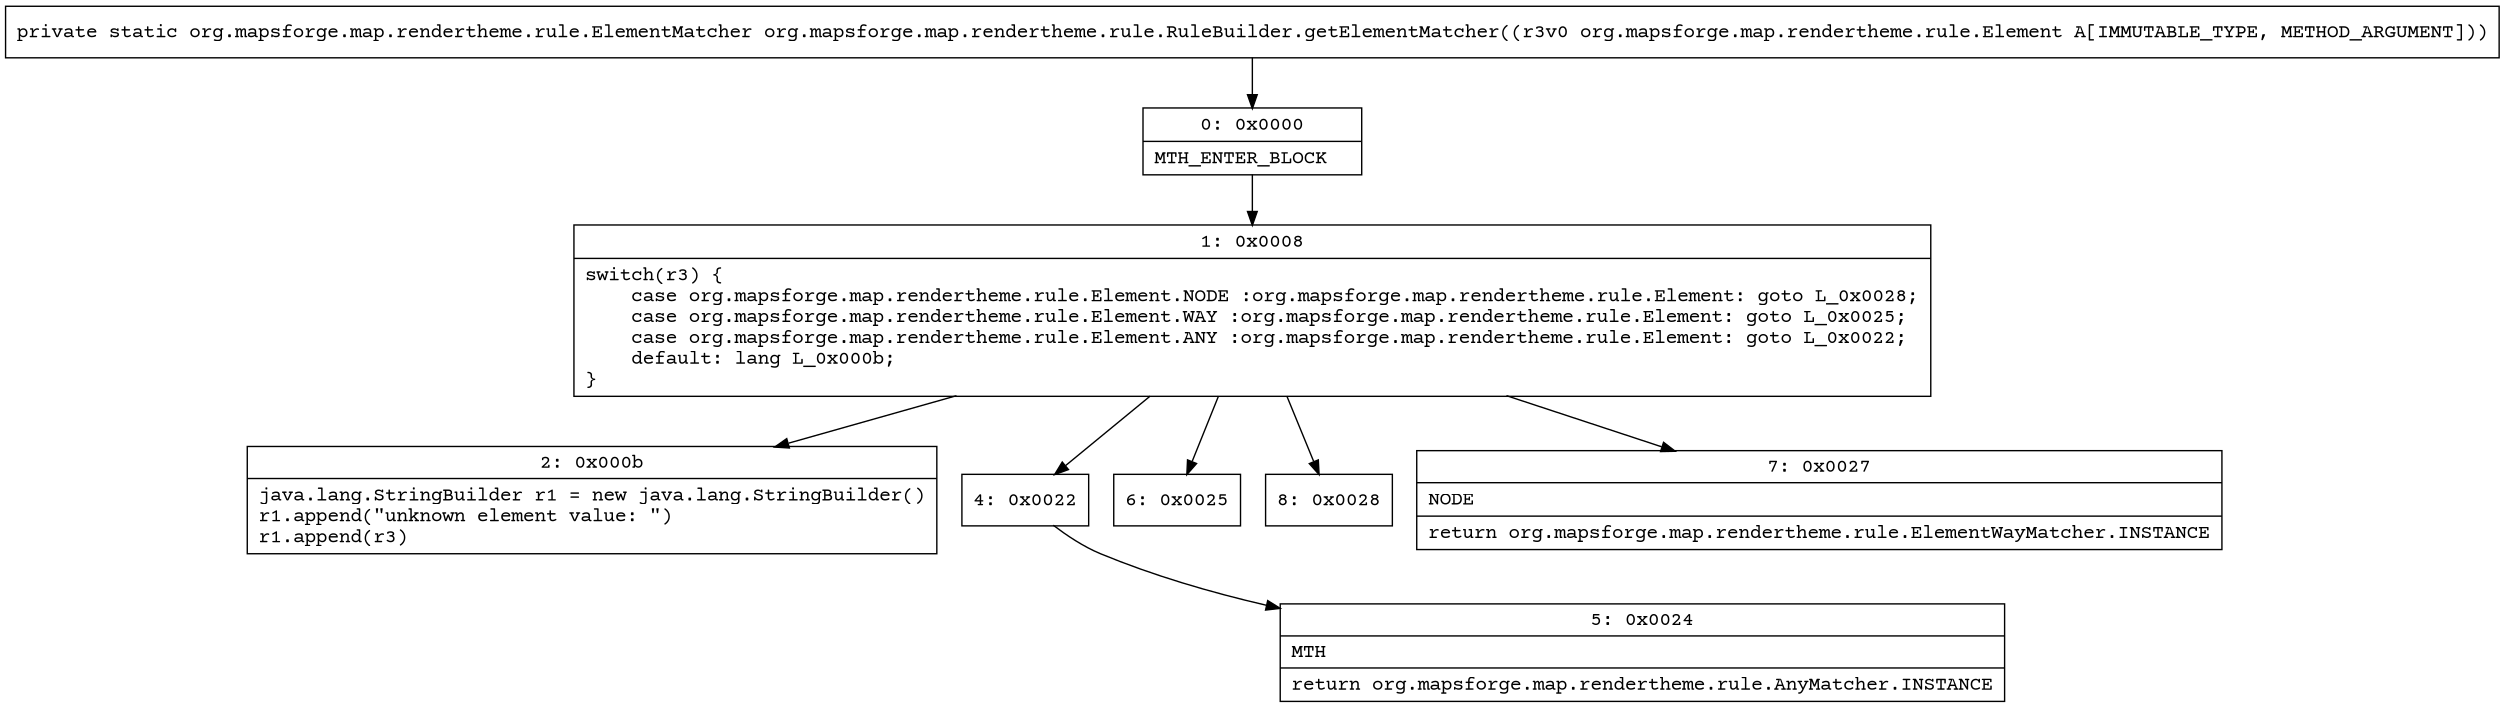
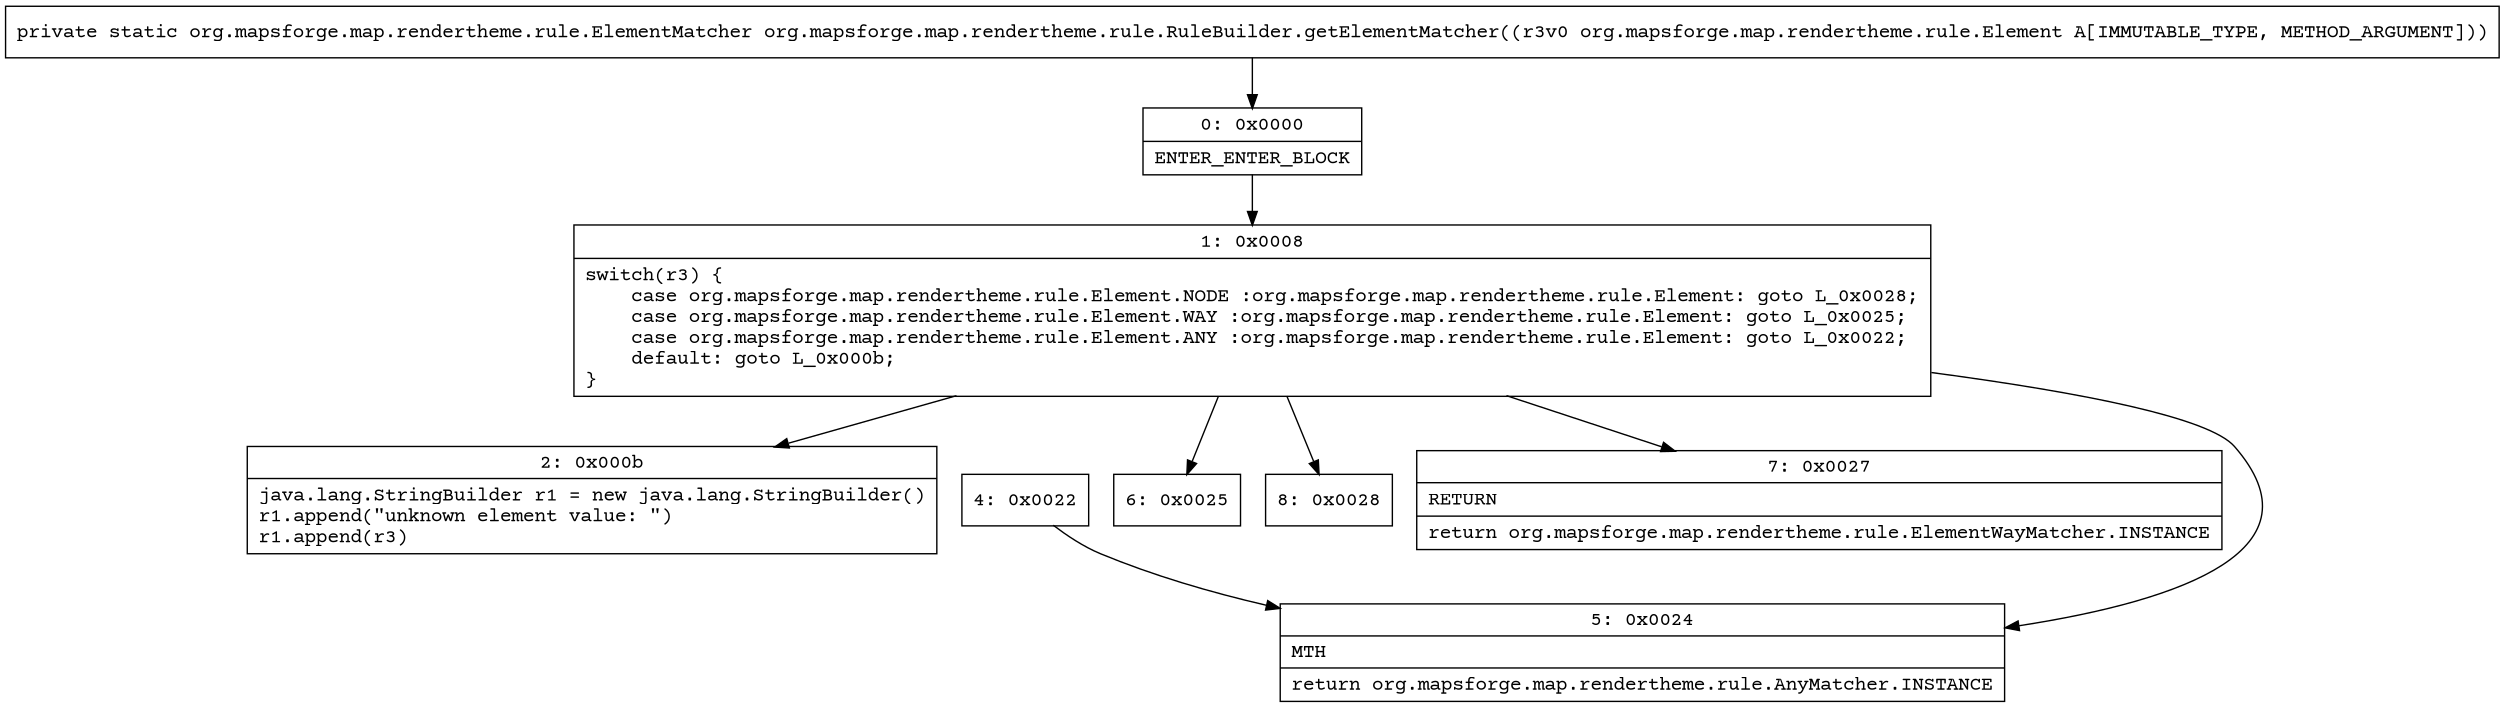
(1241, 157) -> (1252, 157)
(740, 358) -> (740, 358)
(1108, 431) -> (2245, 463)
(1452, 499) -> (1463, 499)
